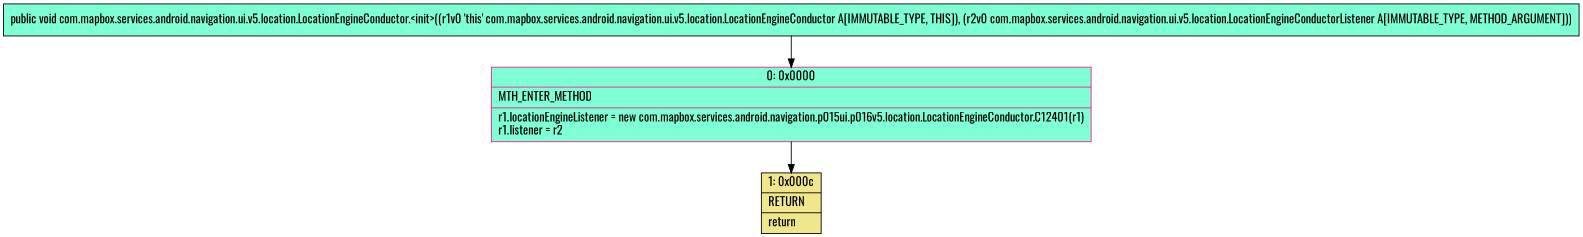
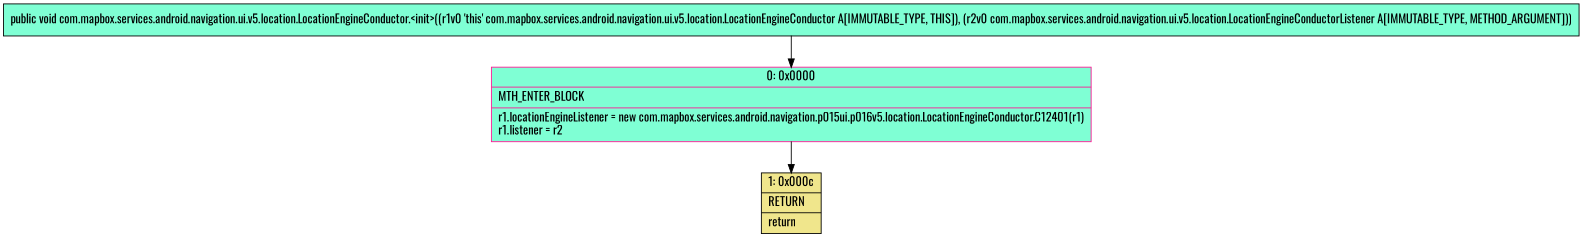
(546, 97) -> (542, 97)
